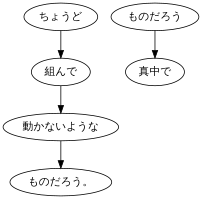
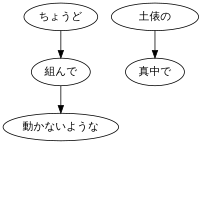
(155, 17) -> (155, 17)
(61, 182) -> none
